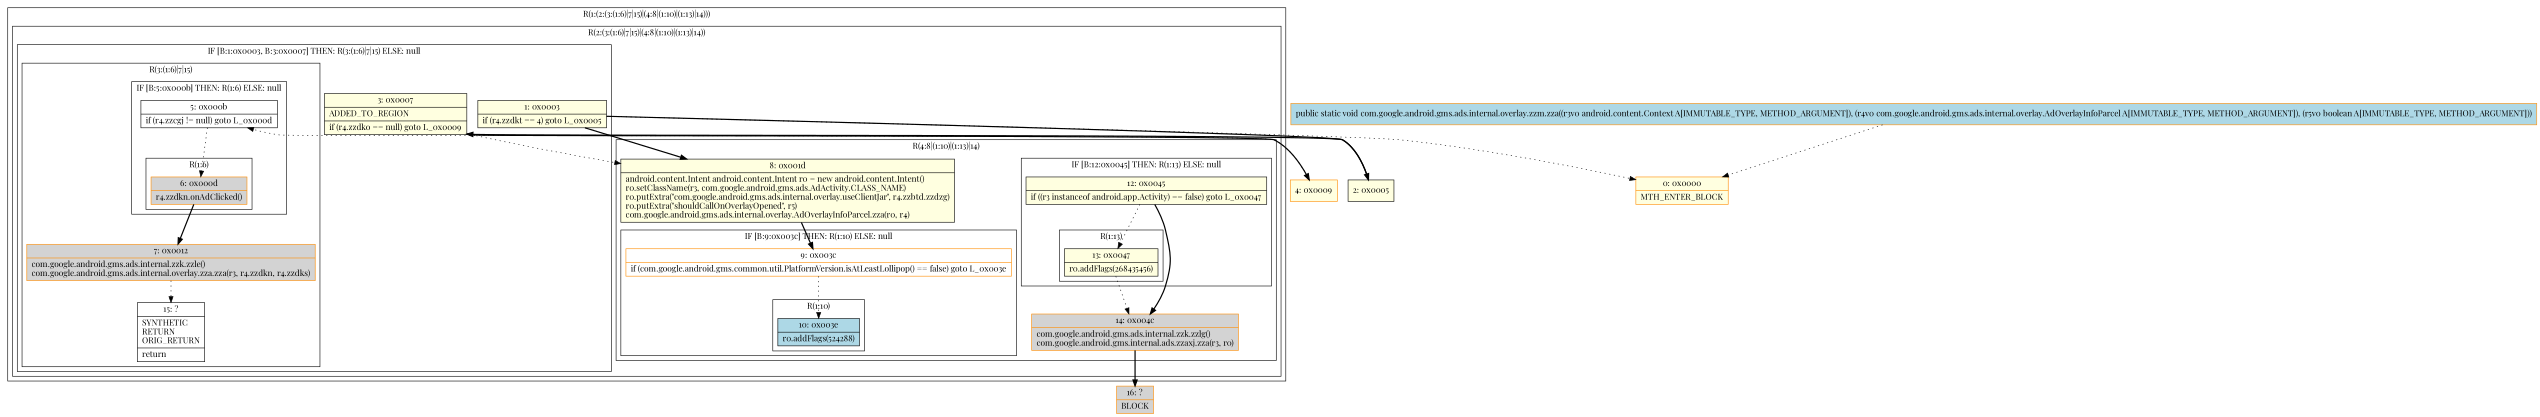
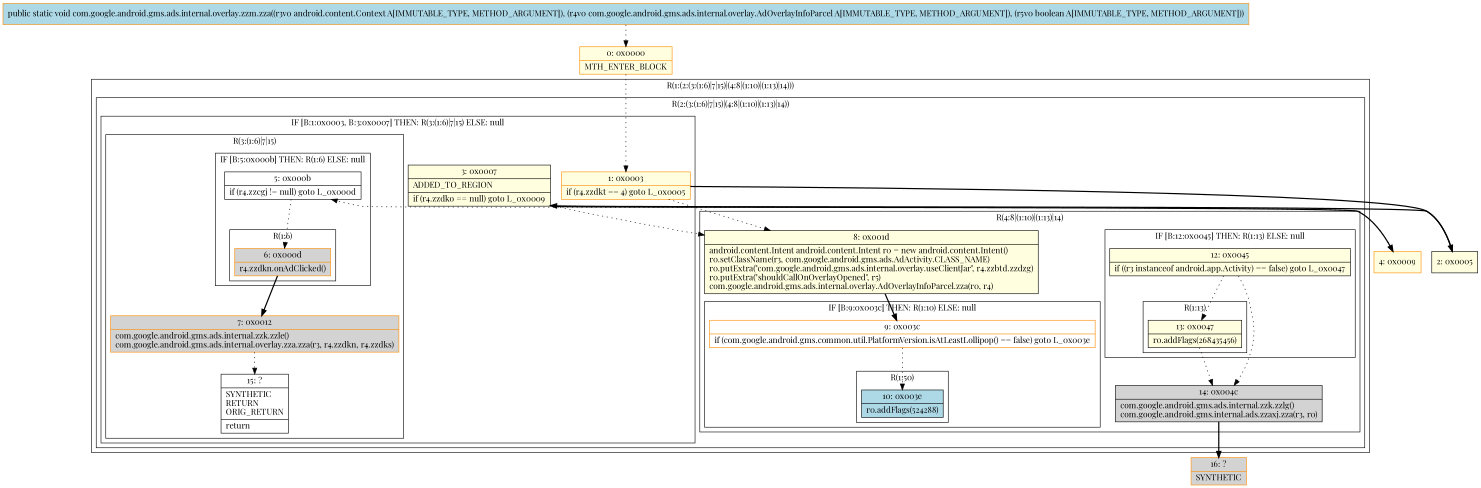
(542, 114) -> (626, 186)
(1351, 137) -> (626, 120)
(638, 144) -> (721, 215)
(1170, 257) -> (1254, 329)
(819, 307) -> (902, 378)
(1135, 332) -> (1219, 404)
(1135, 406) -> (1219, 478)
